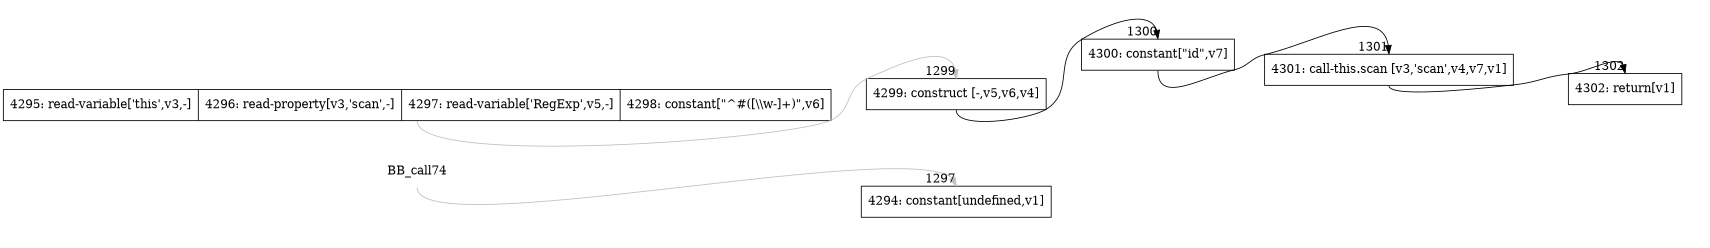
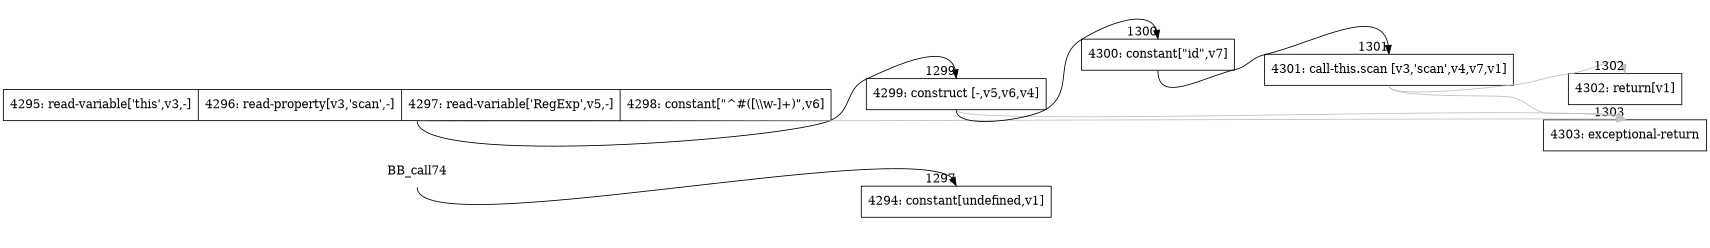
(1507, 86) -> (1507, 86)
none -> (1625, 135)
(699, 139) -> (699, 139)
(683, 187) -> (683, 187)
